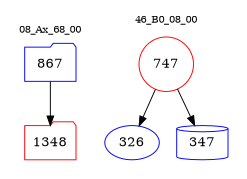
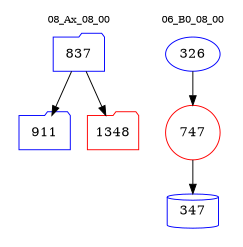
(166, 20) -> (193, 20)
(50, 30) -> (79, 20)
(50, 64) -> (79, 54)
(149, 103) -> (193, 83)
none -> (45, 133)
